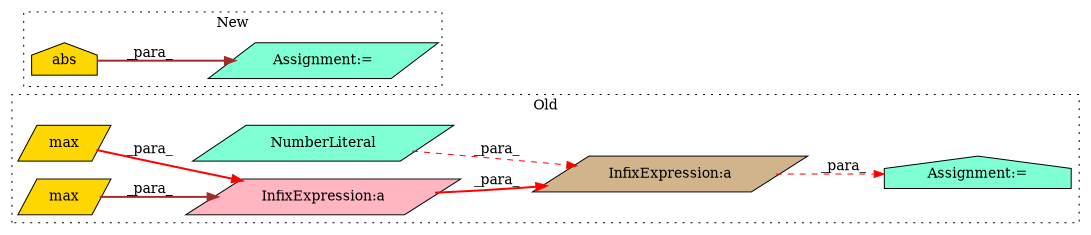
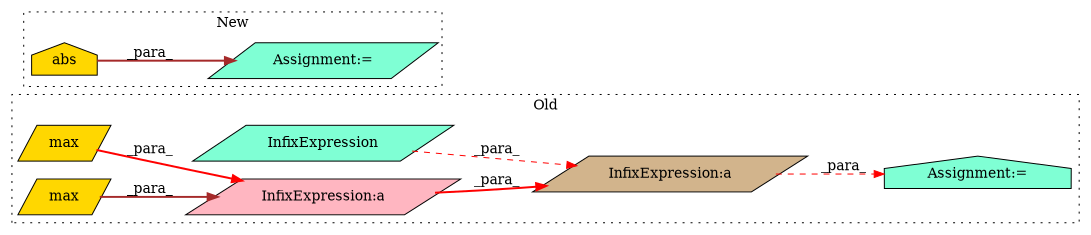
(323, 143) -> (323, 143)
